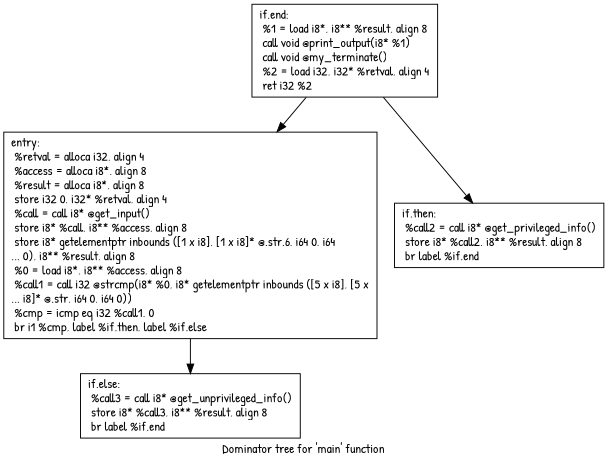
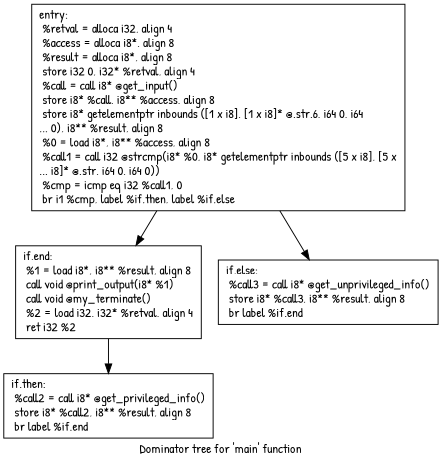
(295, 111) -> (149, 224)
